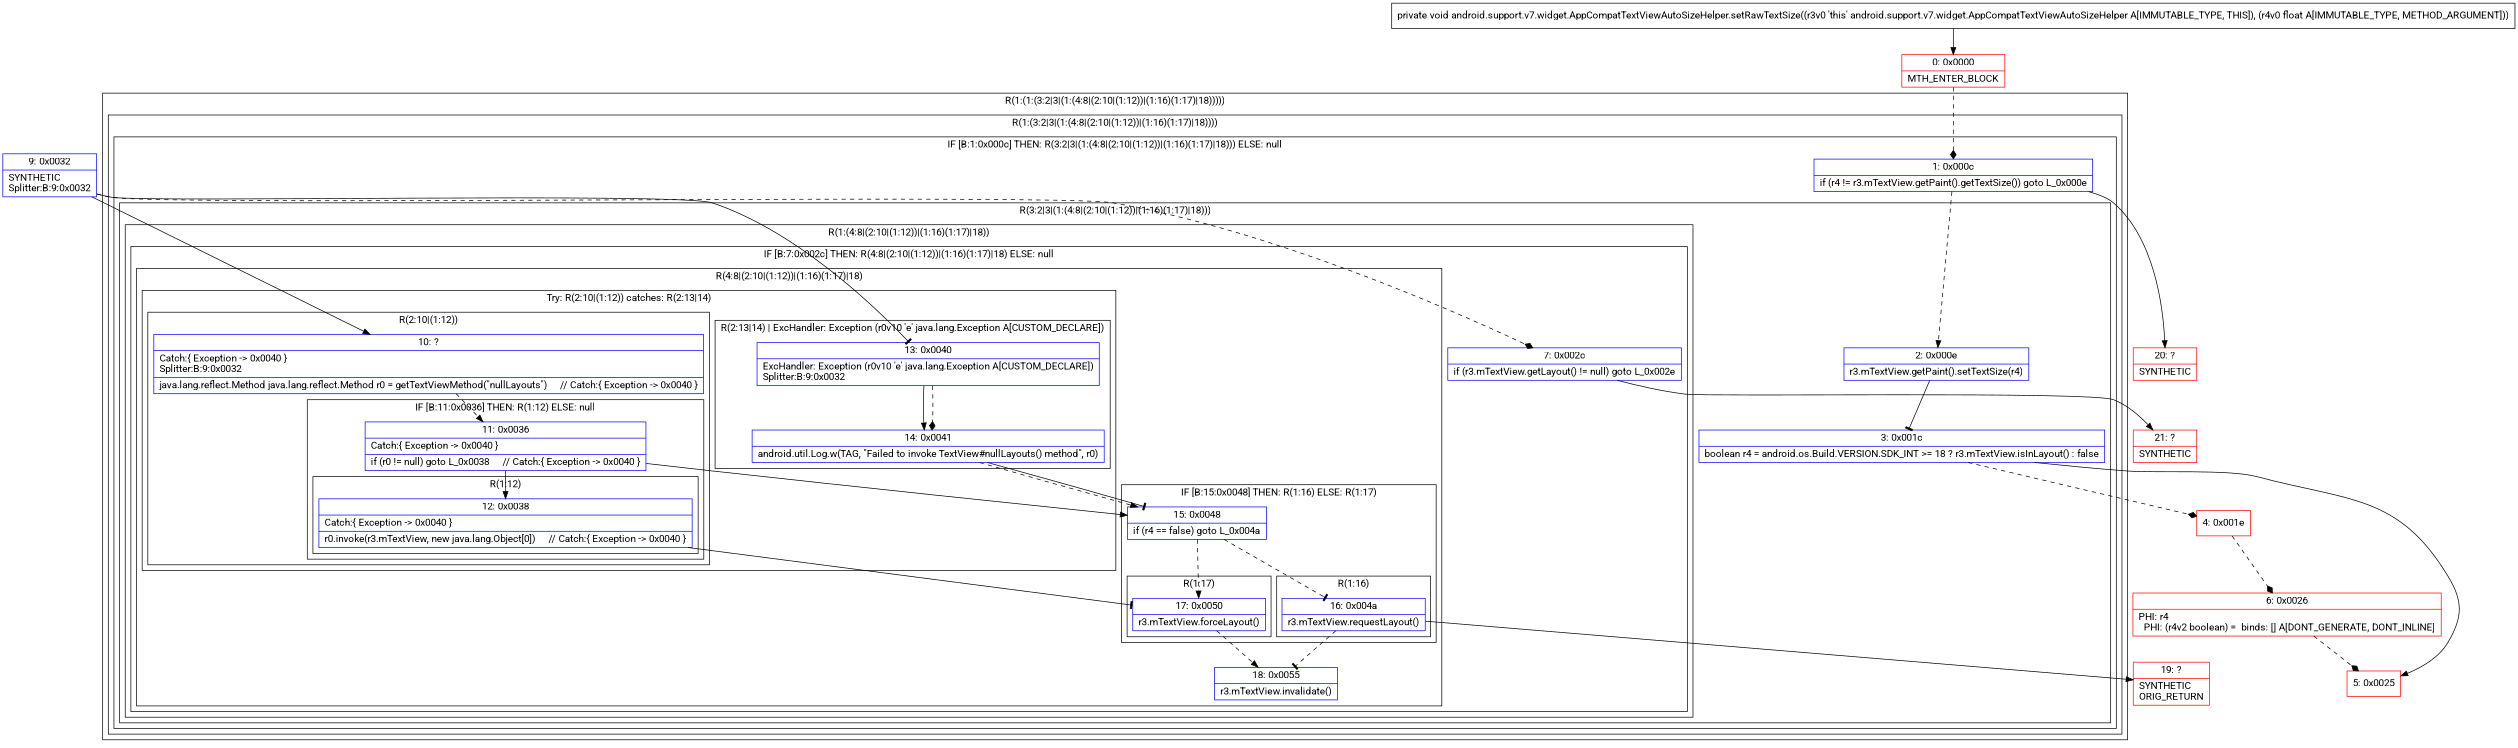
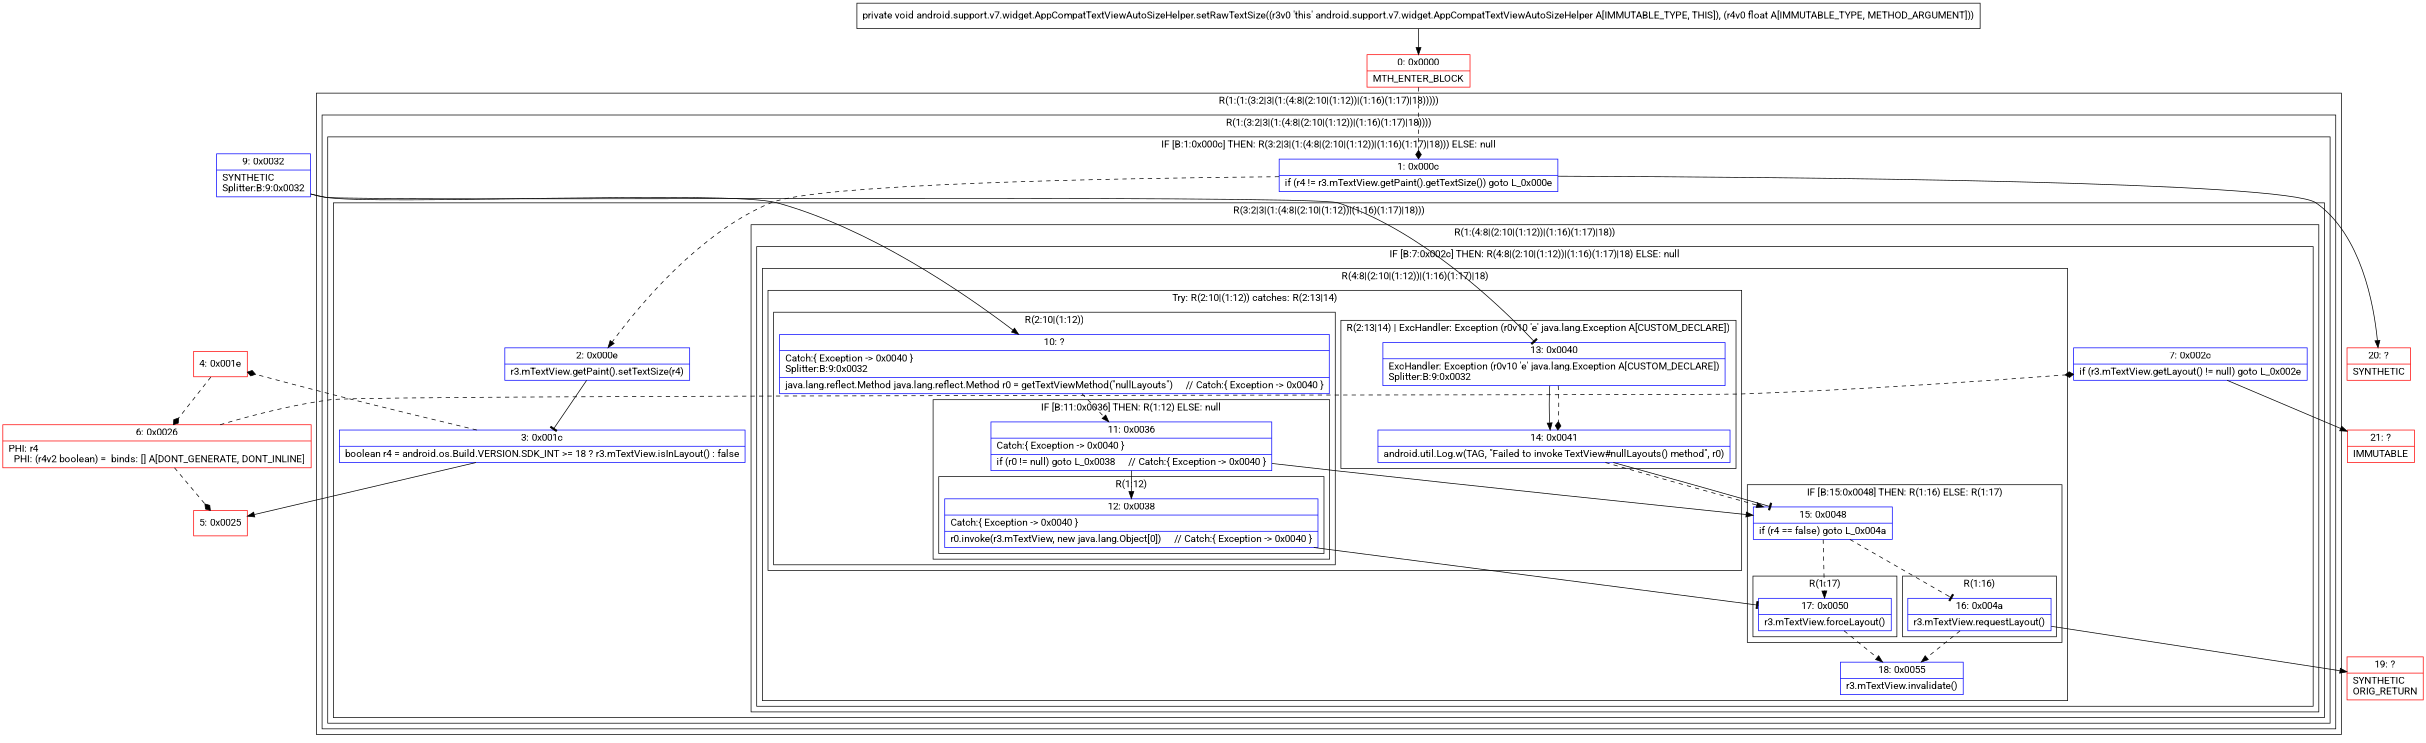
(1149, 210) -> (1141, 395)
(2165, 454) -> (2381, 454)
(1316, 648) -> (1940, 647)
